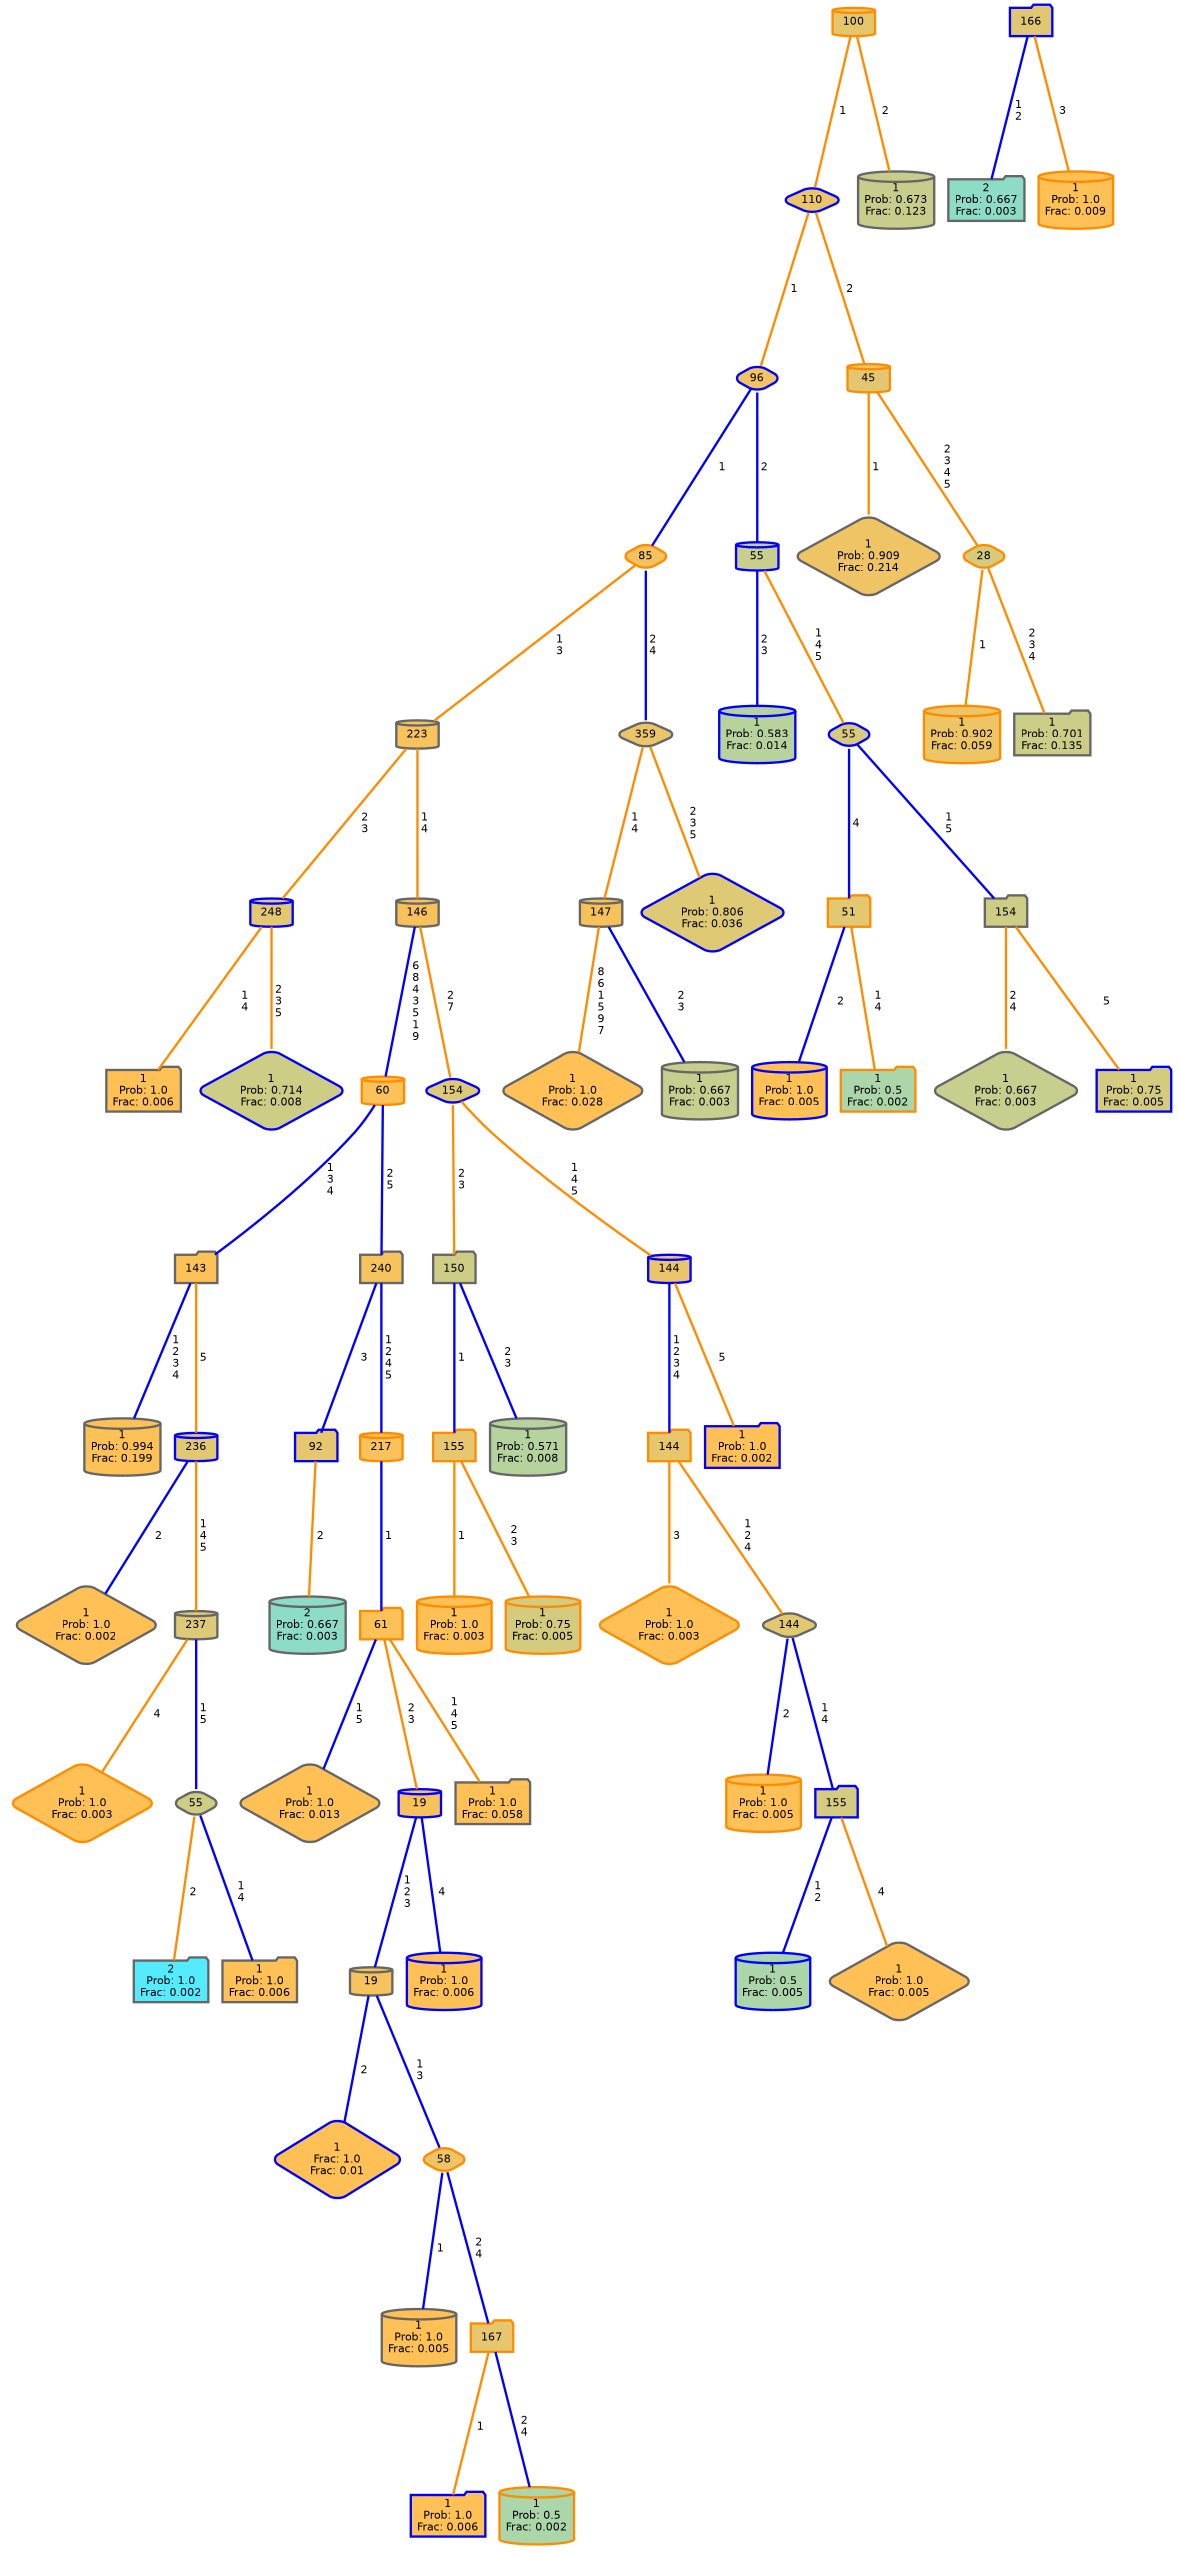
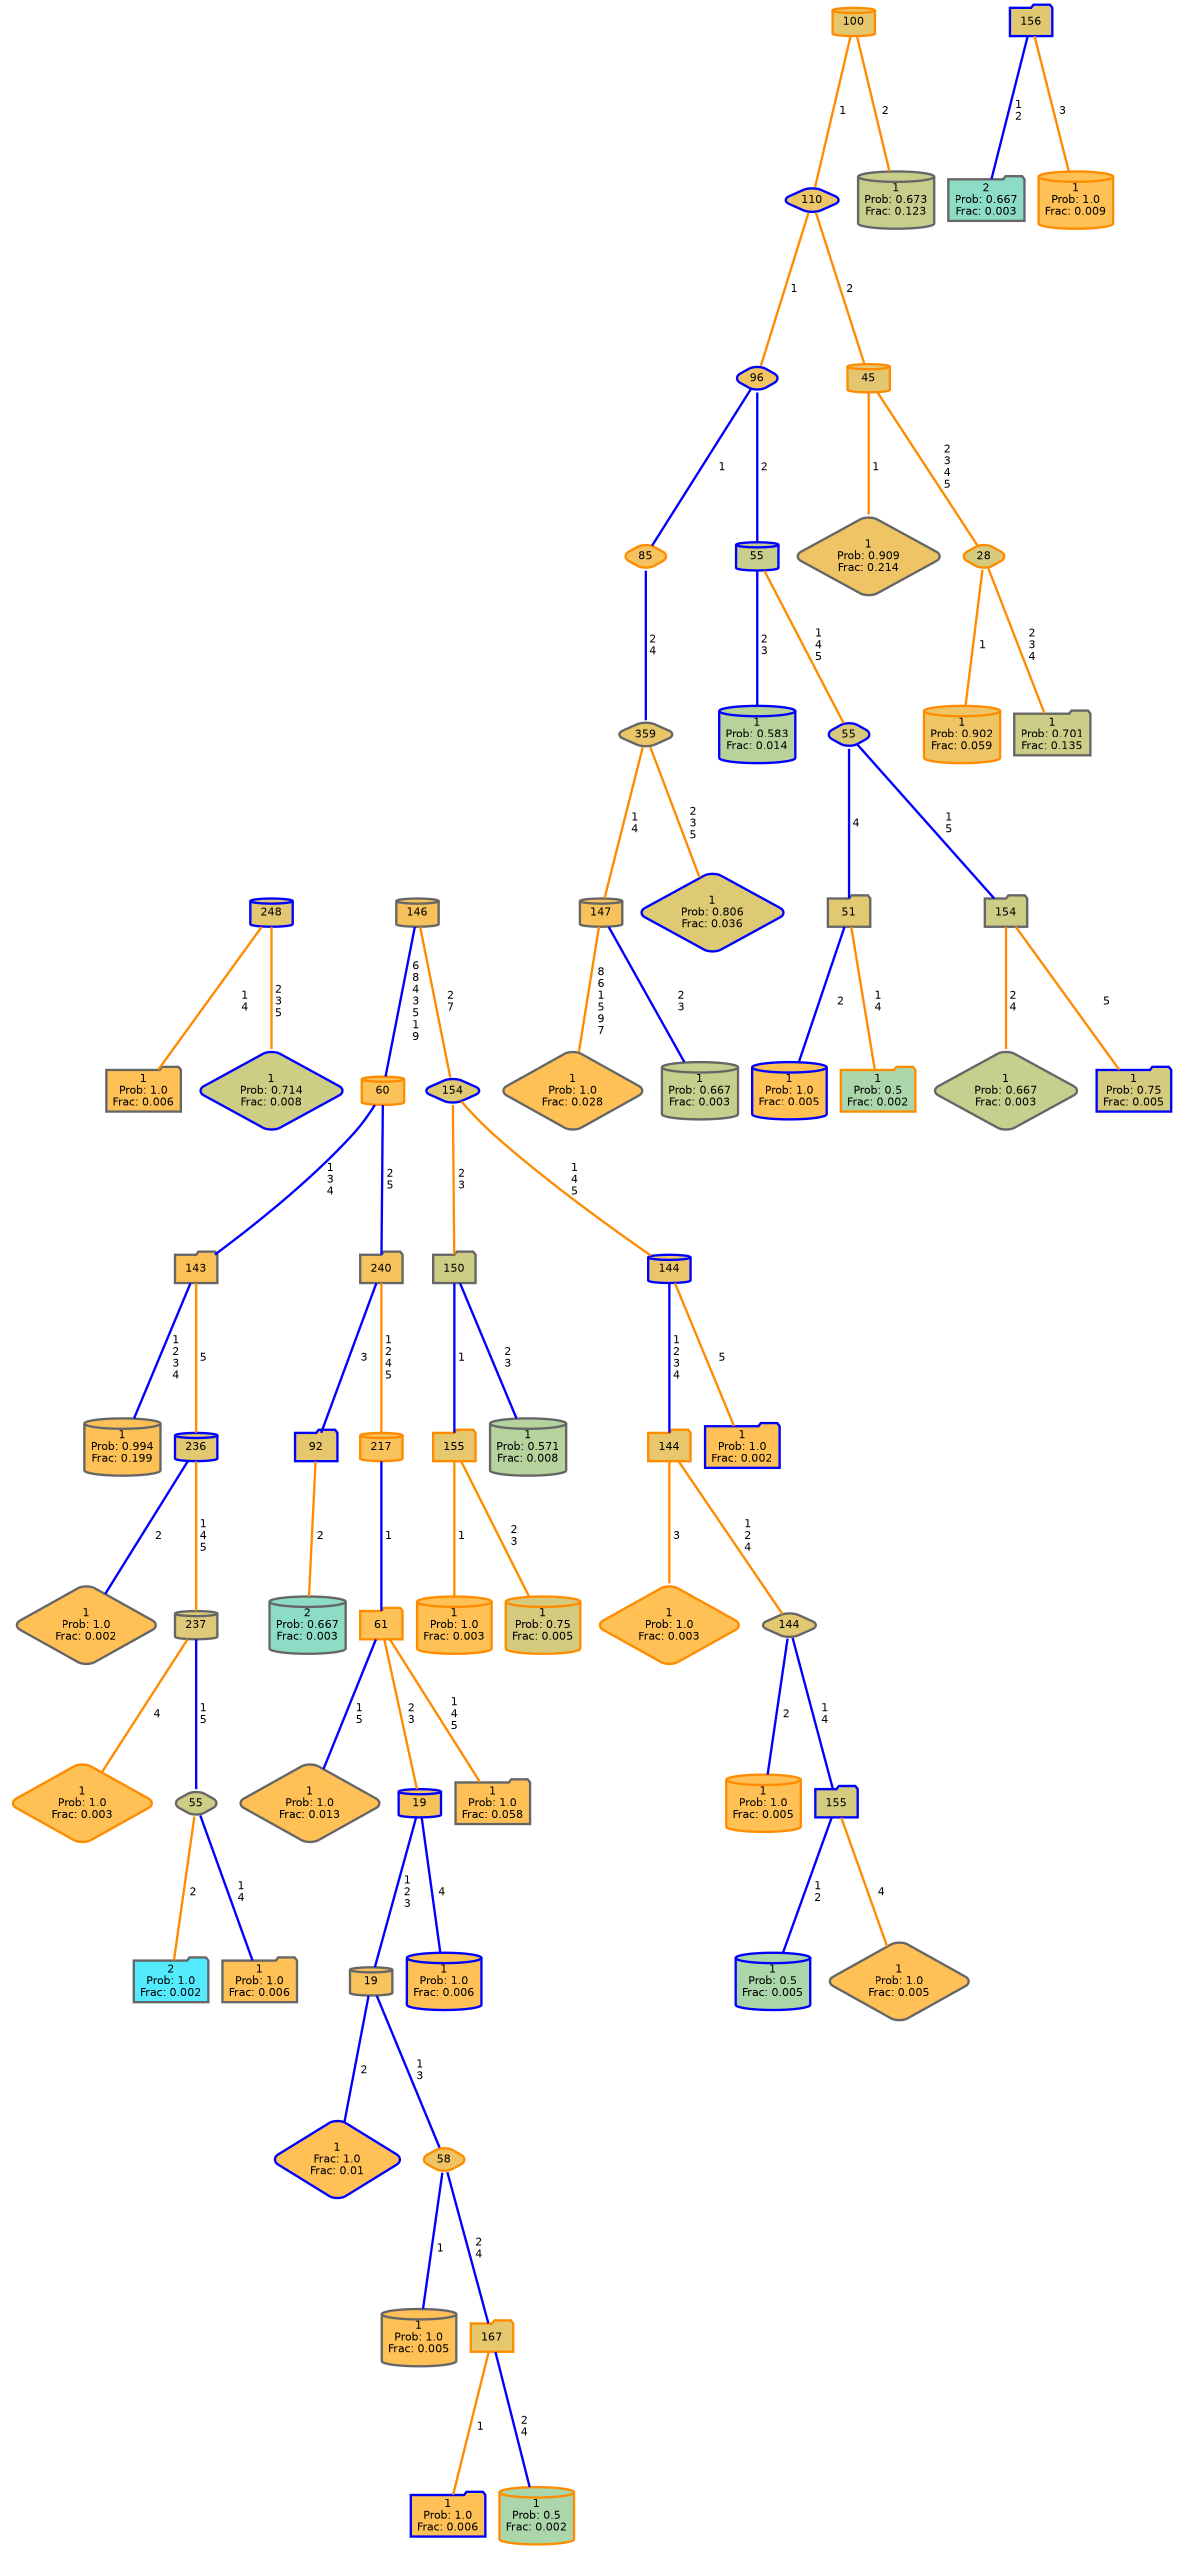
(1031, 22) -> (1031, 22)
(417, 734) -> none
(849, 913) -> (849, 913)
(381, 1358) -> (381, 1358)
